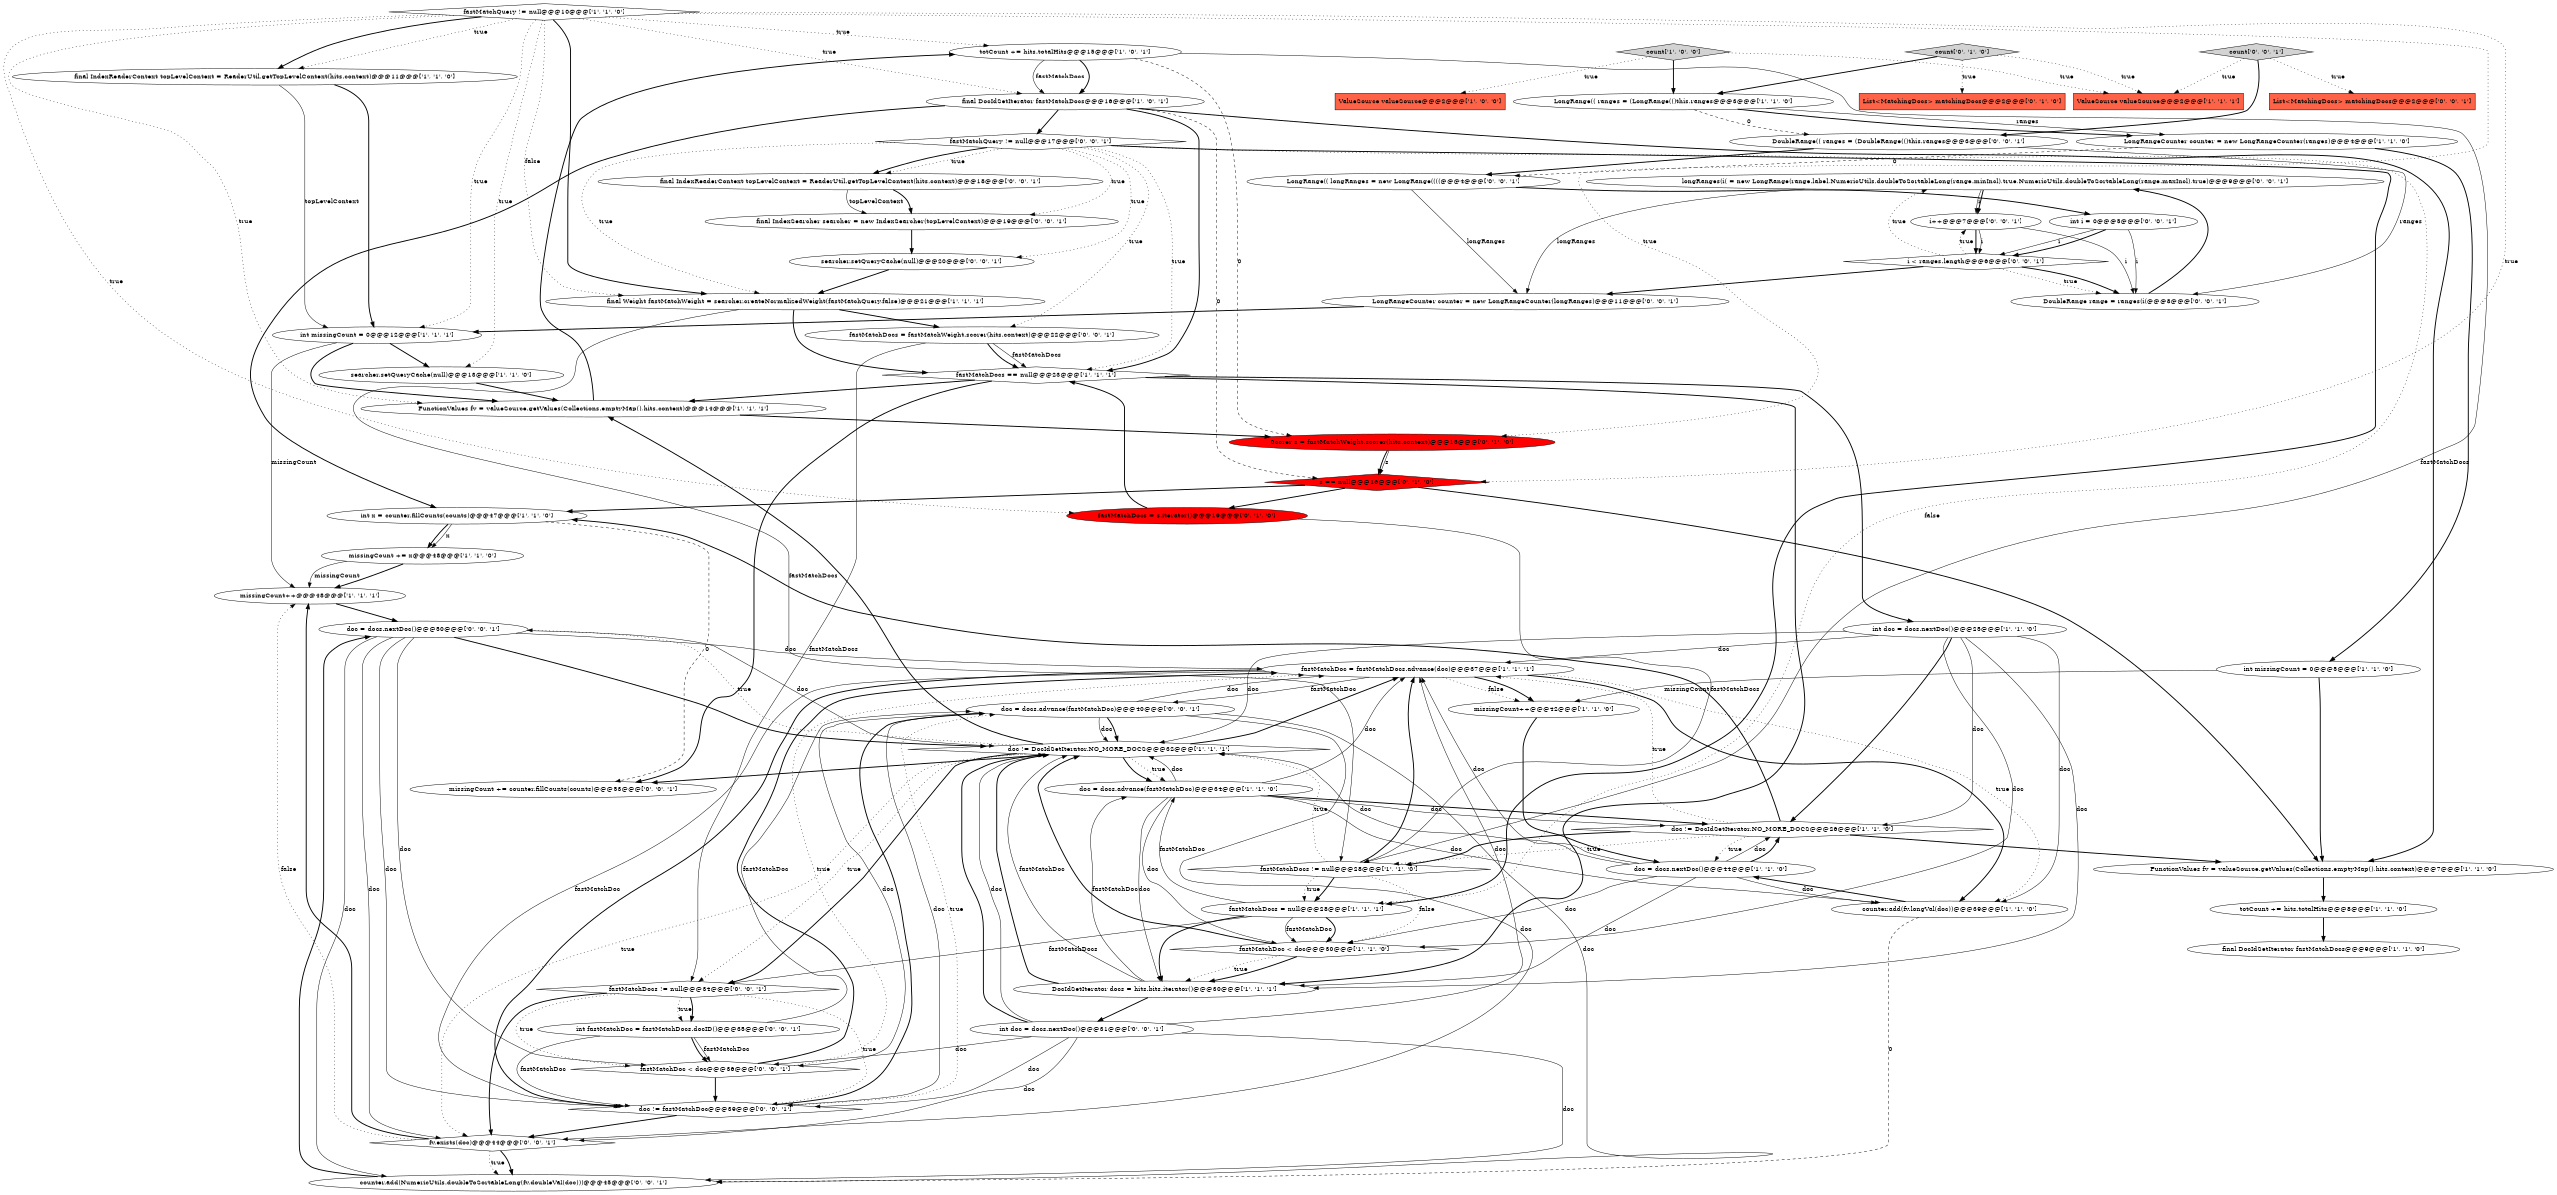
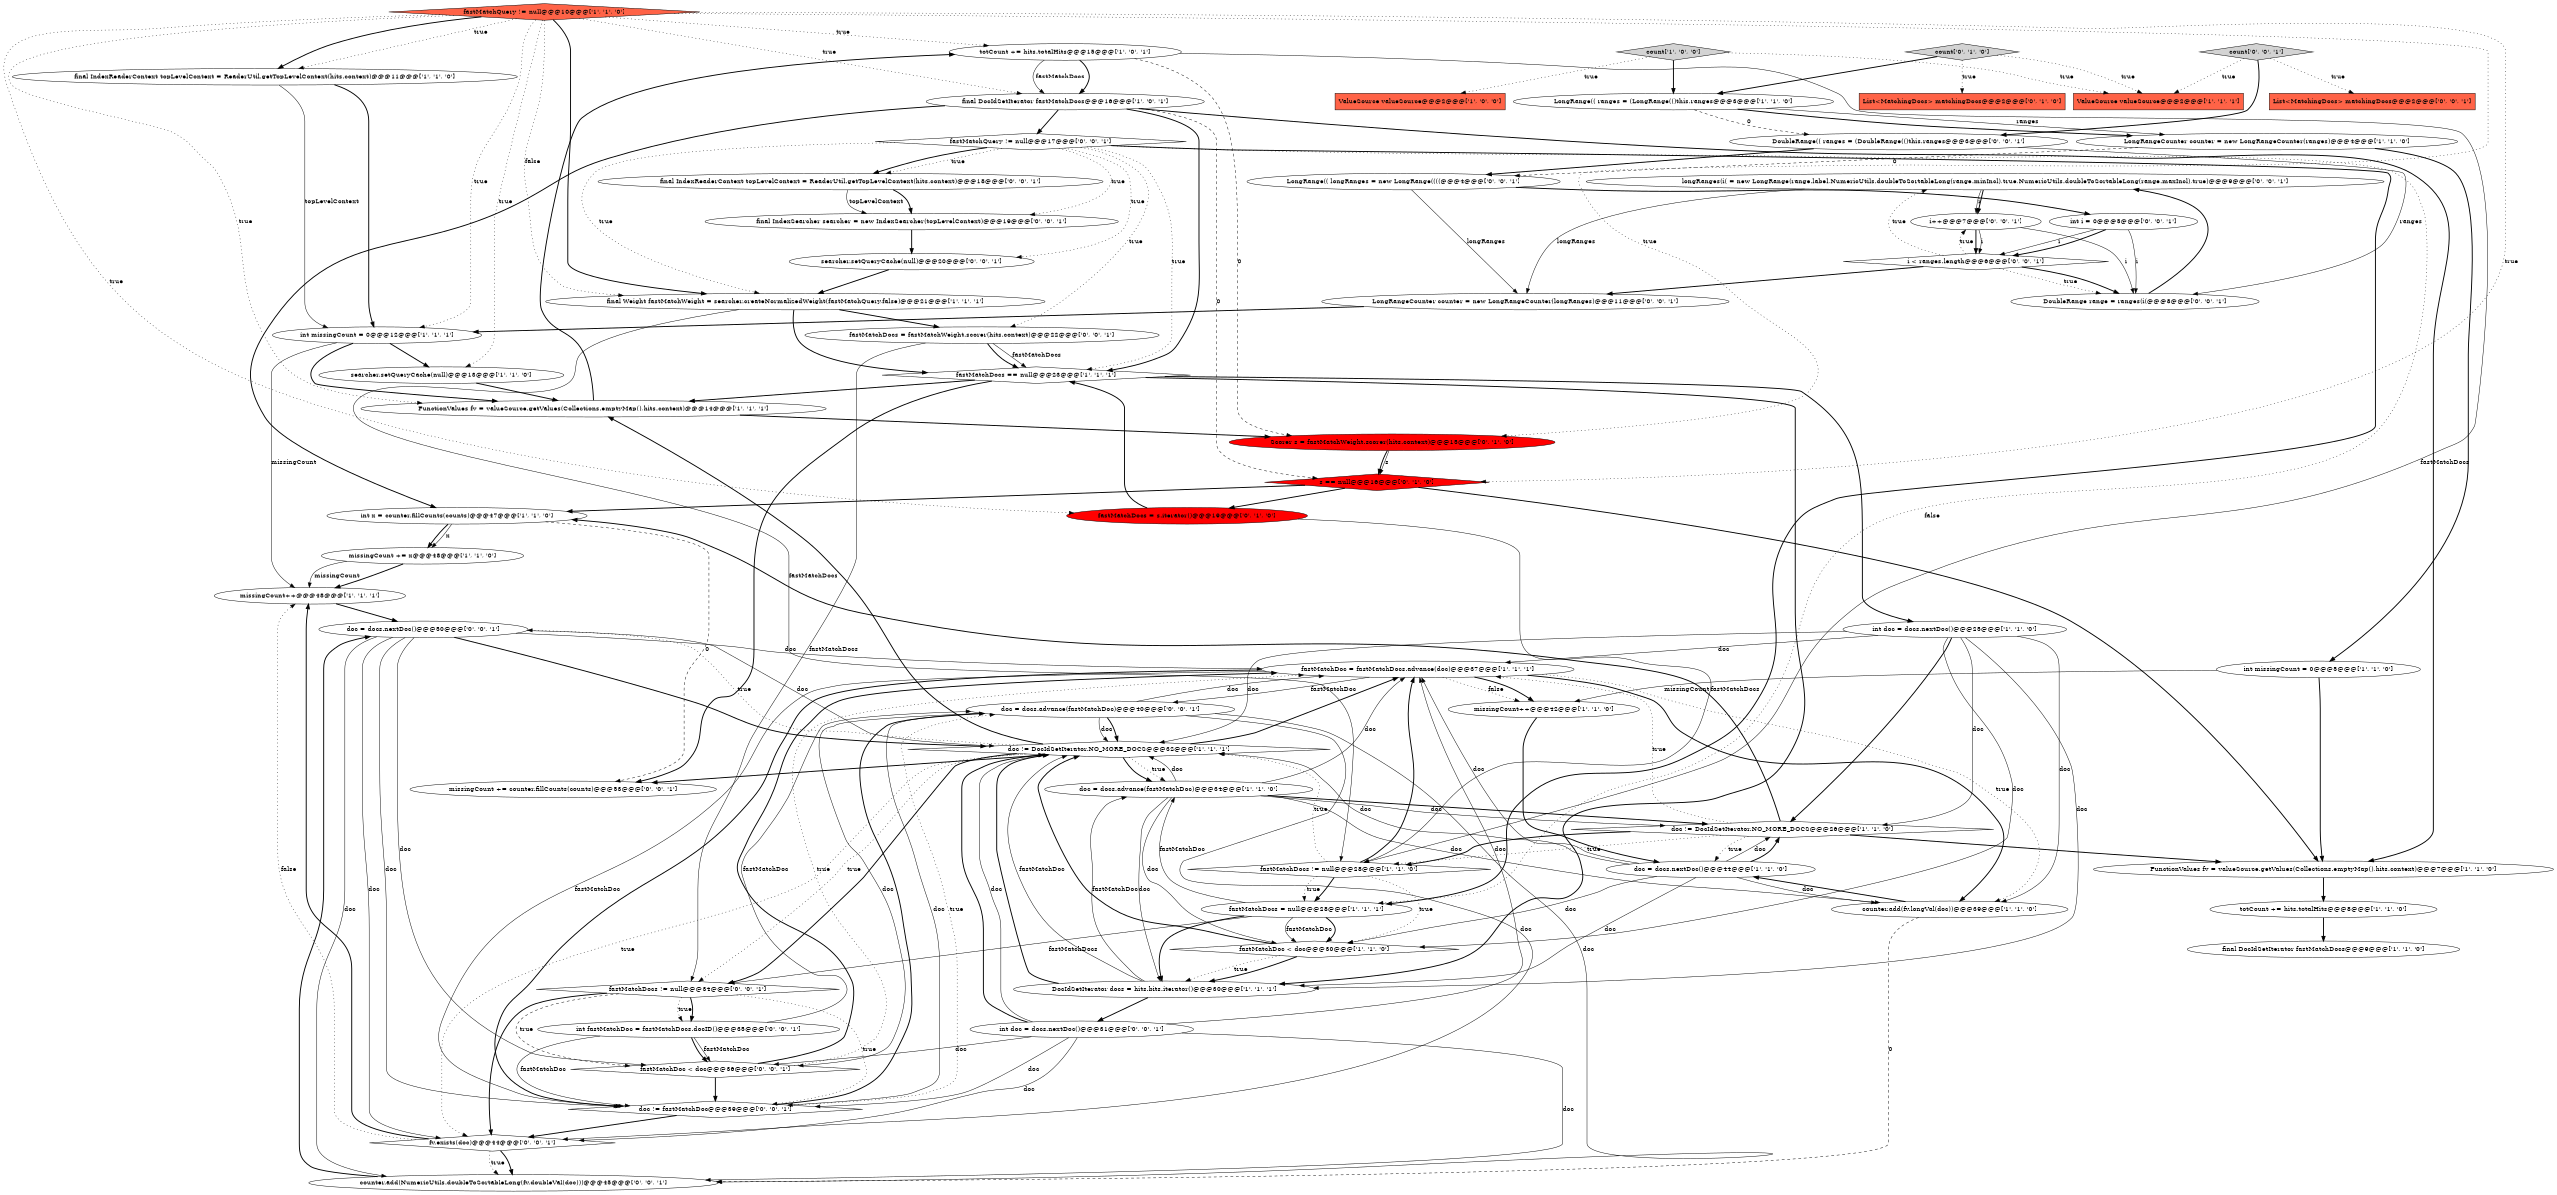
(544, 12) -> (544, 12)
(1427, 909) -> (1426, 909)
(517, 1033) -> (517, 1033)
